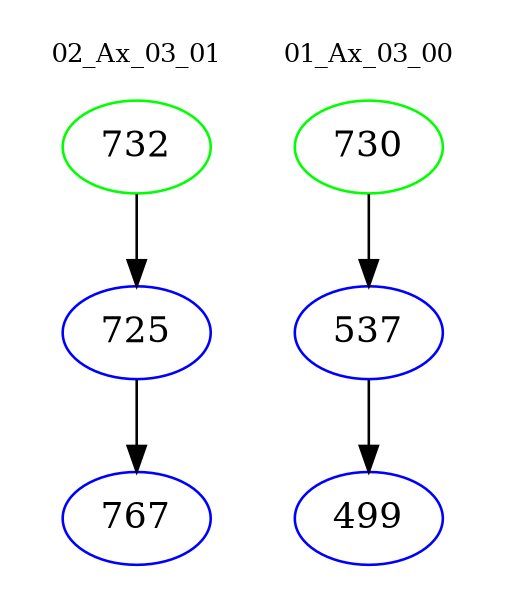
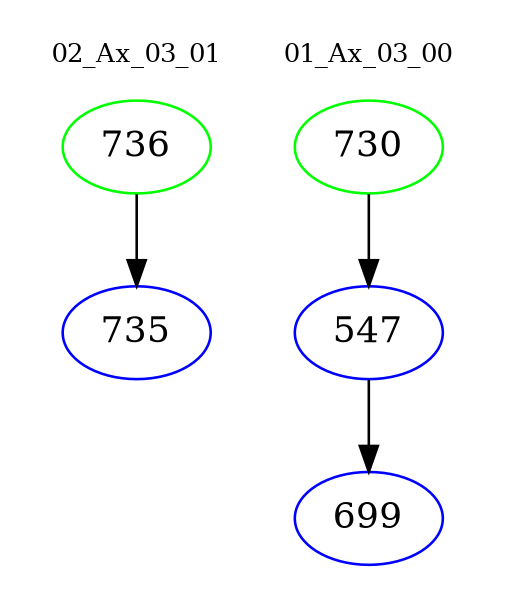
(137, 147) -> (137, 147)
(137, 333) -> (137, 333)
(369, 333) -> (369, 333)
(137, 518) -> none
(369, 518) -> (369, 518)
